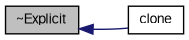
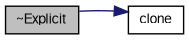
(111, 29) -> (97, 11)
